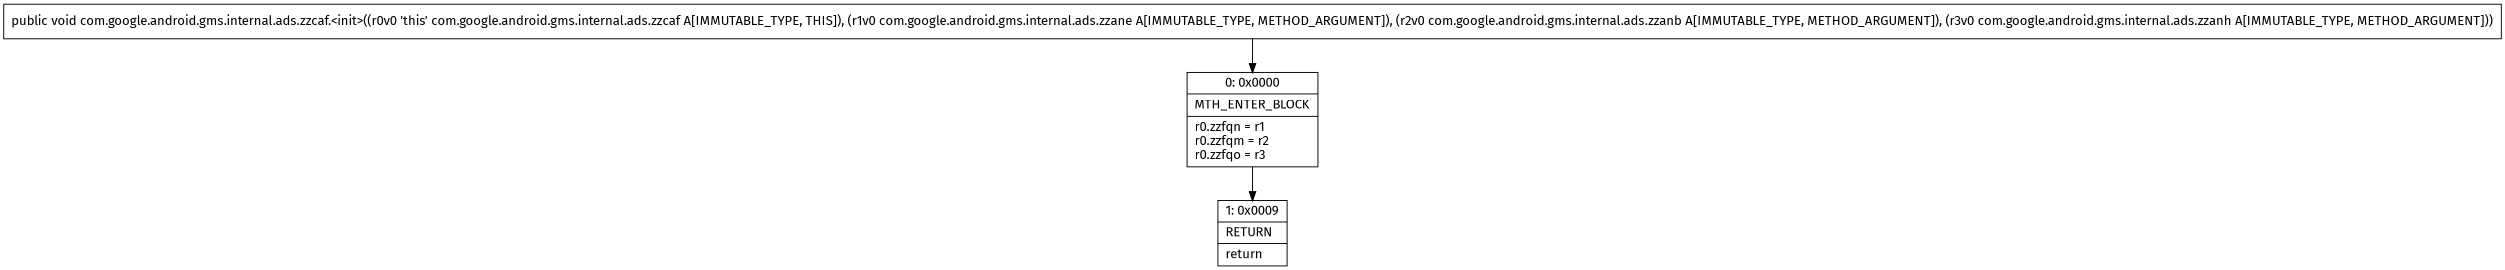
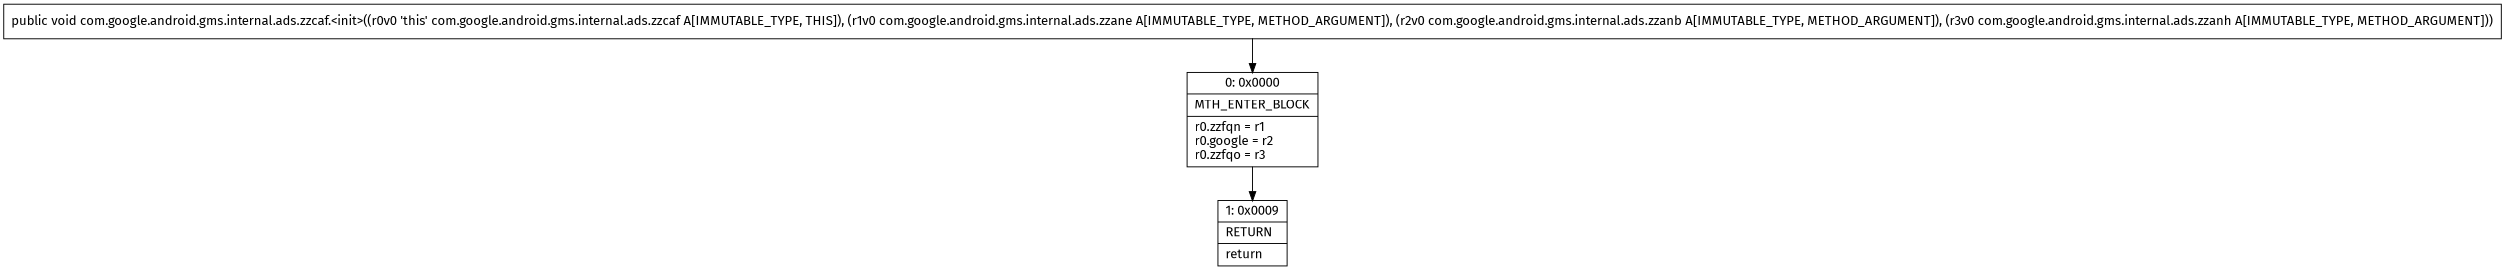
(1232, 141) -> (1234, 141)
